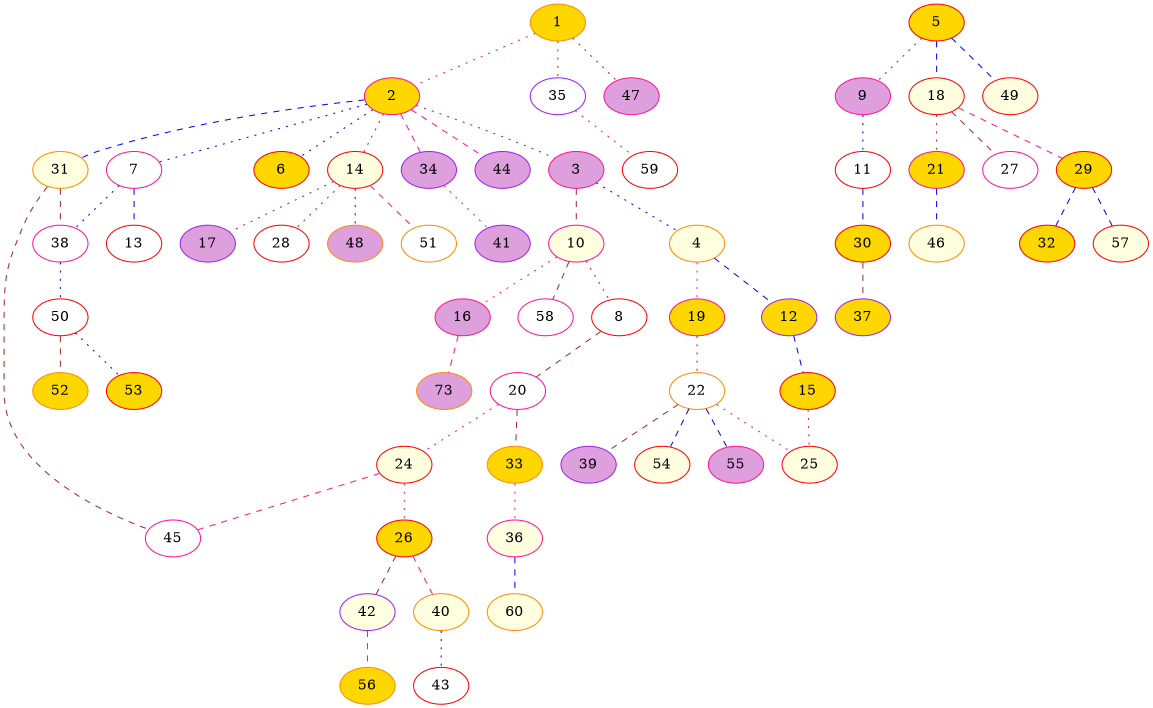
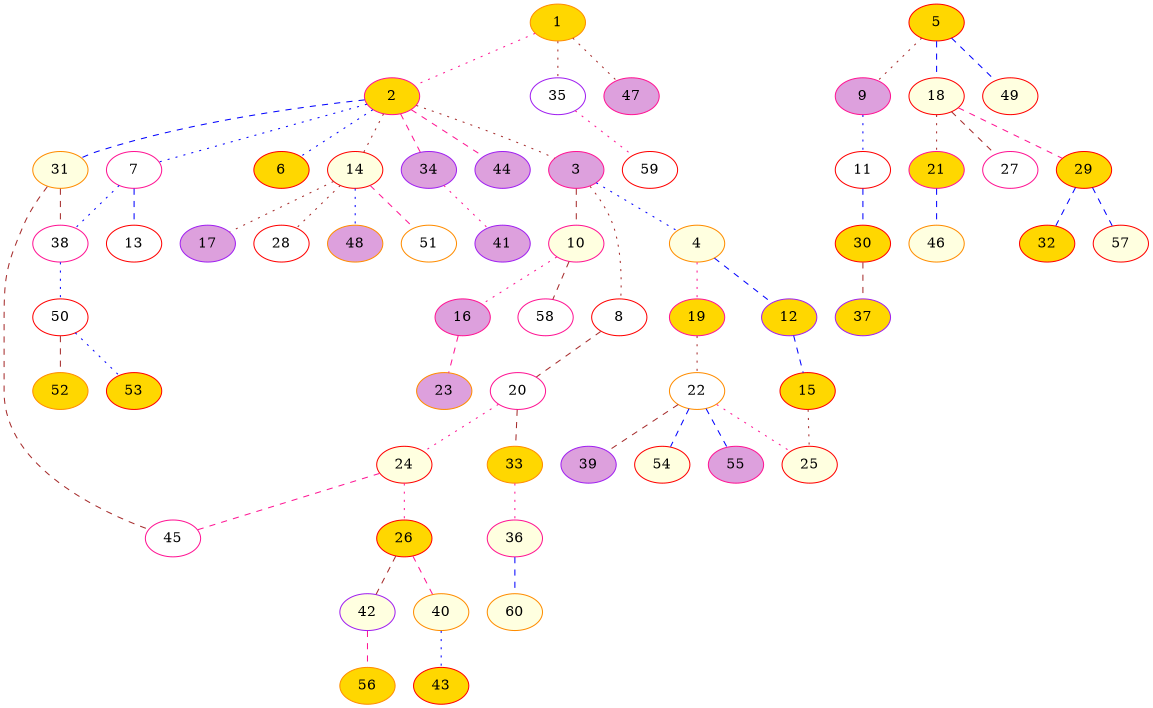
(598, 280) -> (617, 239)
(444, 391) -> (444, 391)
(441, 686) -> (441, 686)
